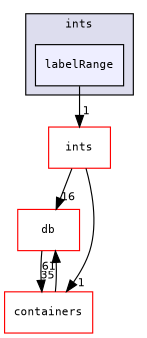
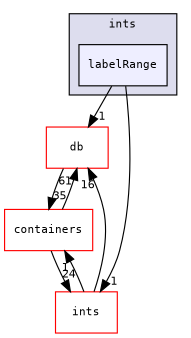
none -> (103, 102)
none -> (58, 266)
